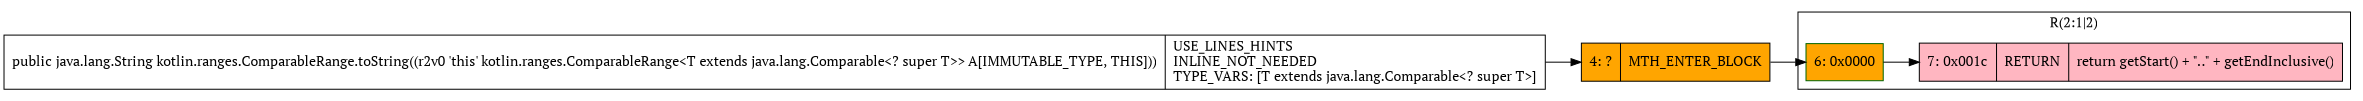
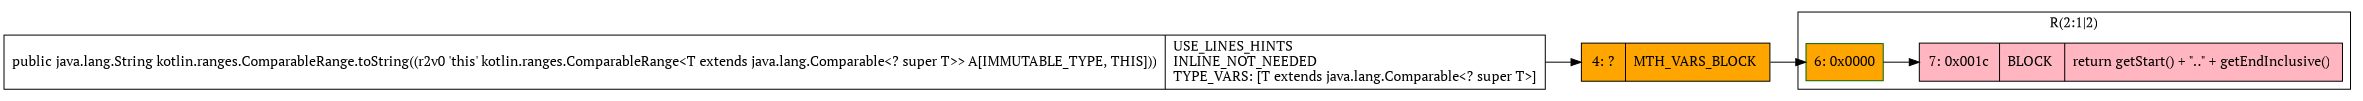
(1695, 62) -> (1695, 62)
(2033, 62) -> (2030, 62)
